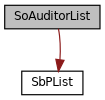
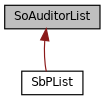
(60, 44) -> (45, 56)
